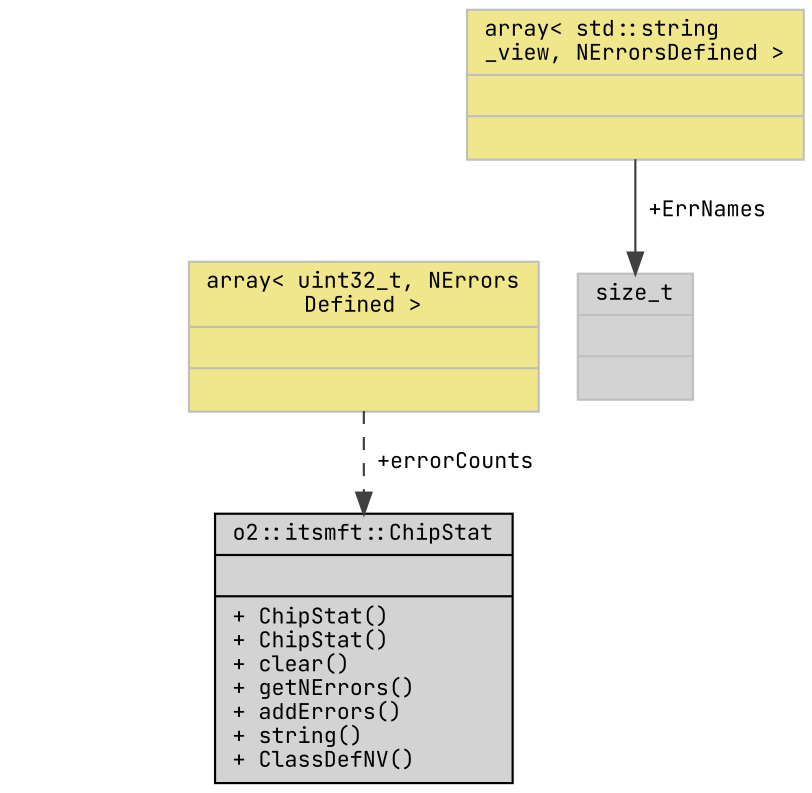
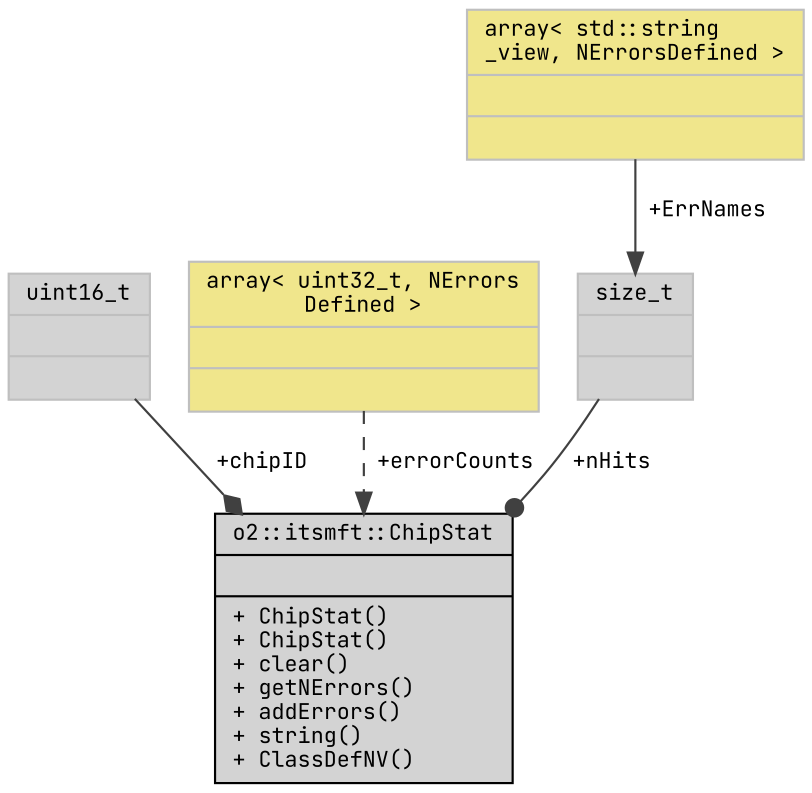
none -> (79, 337)
none -> (562, 452)
